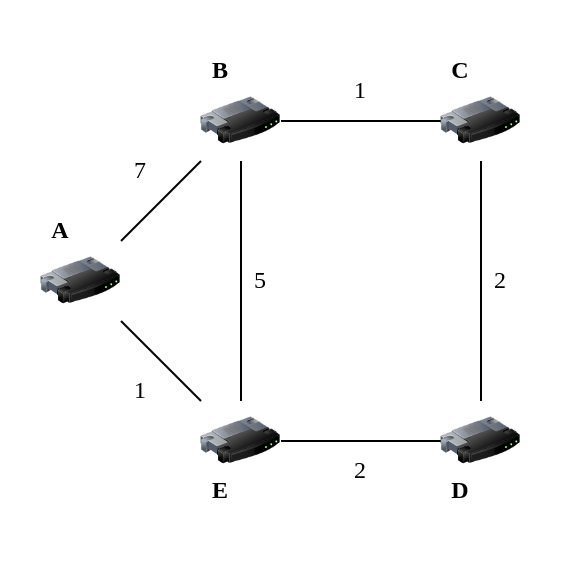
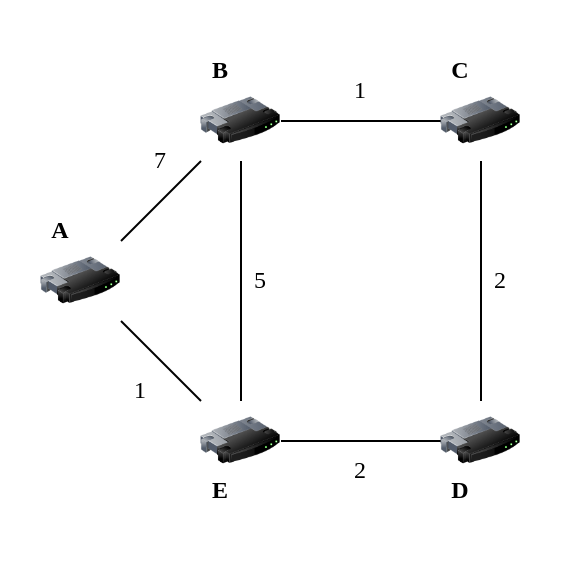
(141, 171) -> (161, 161)
